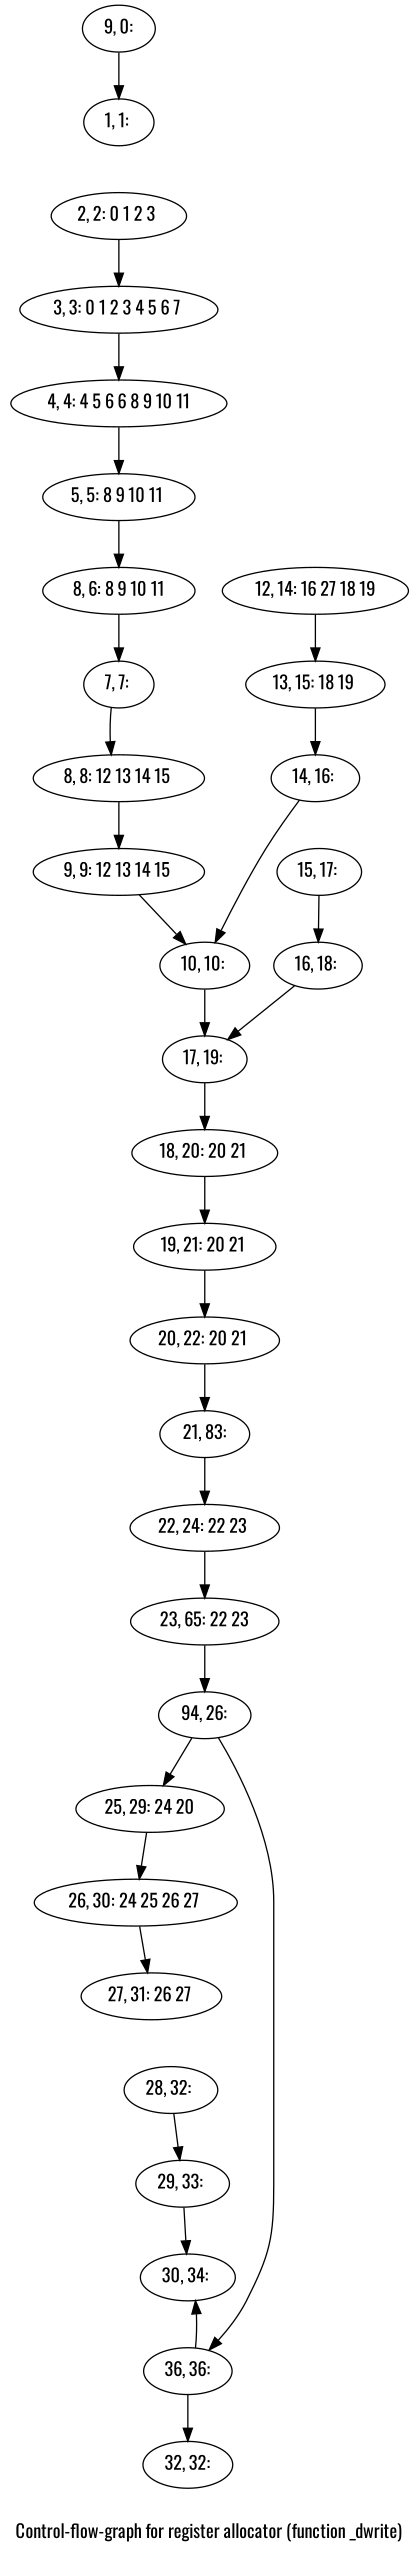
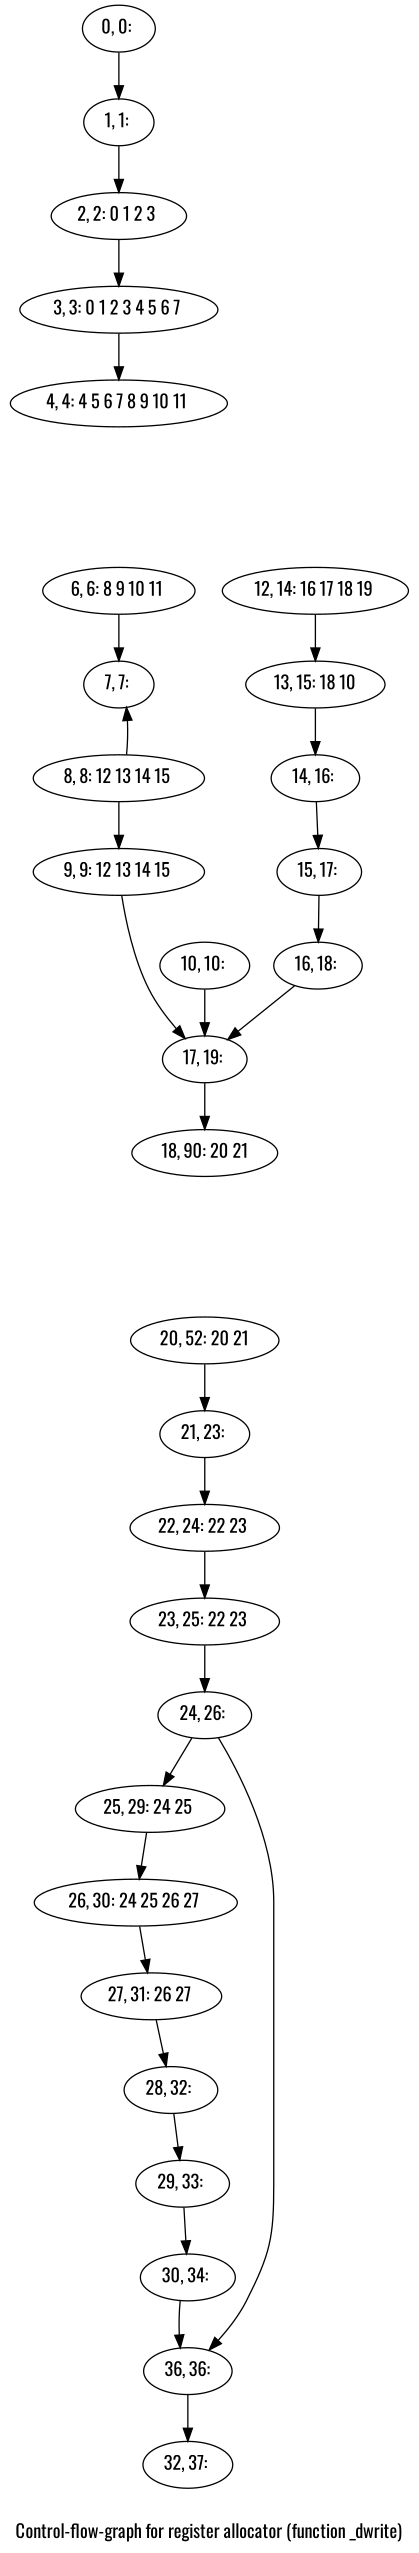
(119, 29) -> (119, 29)
none -> (119, 163)
(119, 403) -> (119, 403)
(119, 497) -> none
(119, 591) -> (119, 591)
(315, 591) -> (315, 591)
(315, 685) -> (315, 685)
(110, 725) -> (128, 738)
(257, 863) -> (317, 819)
(158, 915) -> (139, 966)
(205, 1153) -> (205, 1153)
(205, 1247) -> none
(205, 1340) -> (205, 1340)
(205, 1434) -> (205, 1434)
(205, 1622) -> (205, 1622)
(205, 1715) -> (205, 1715)
(150, 1809) -> (150, 1809)
none -> (160, 2037)
(197, 2331) -> (179, 2318)
(188, 2465) -> (188, 2465)
